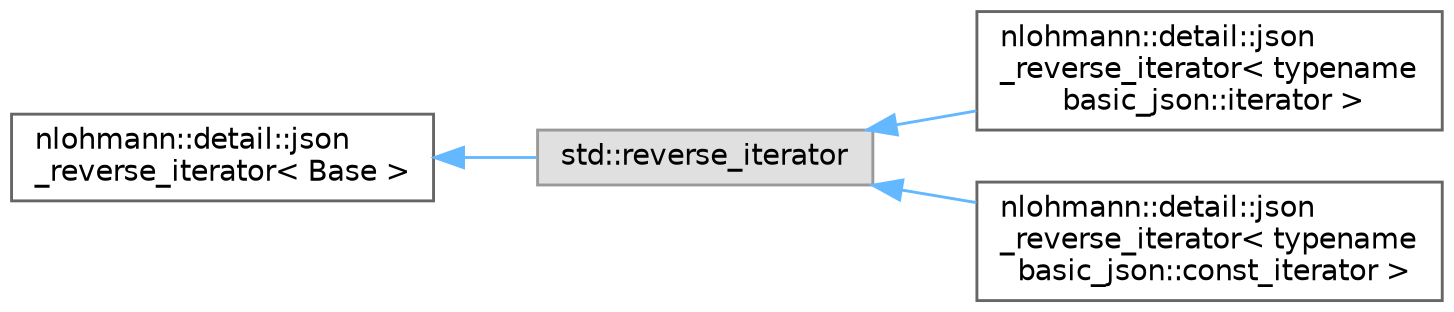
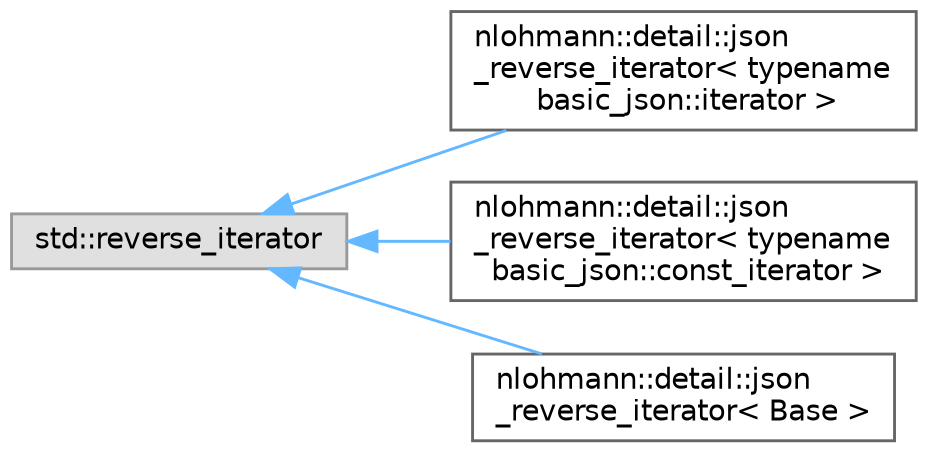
(500, 158) -> (420, 316)
